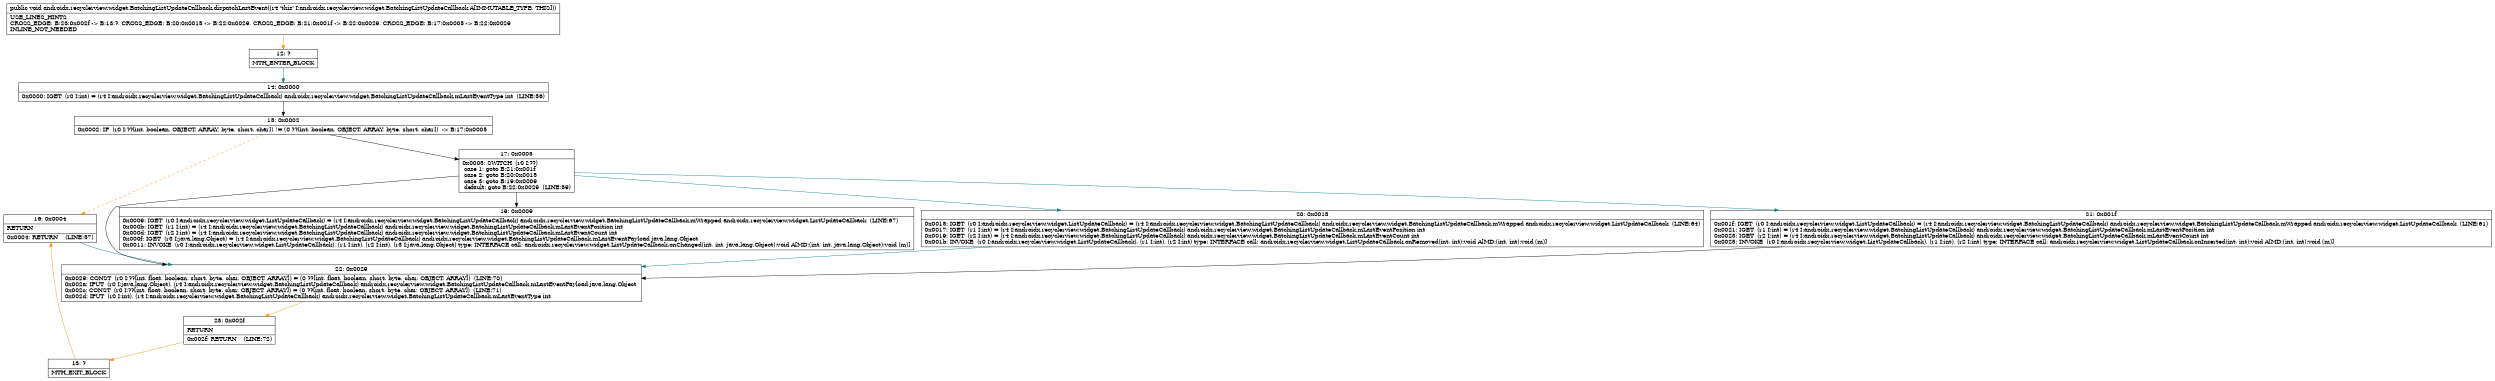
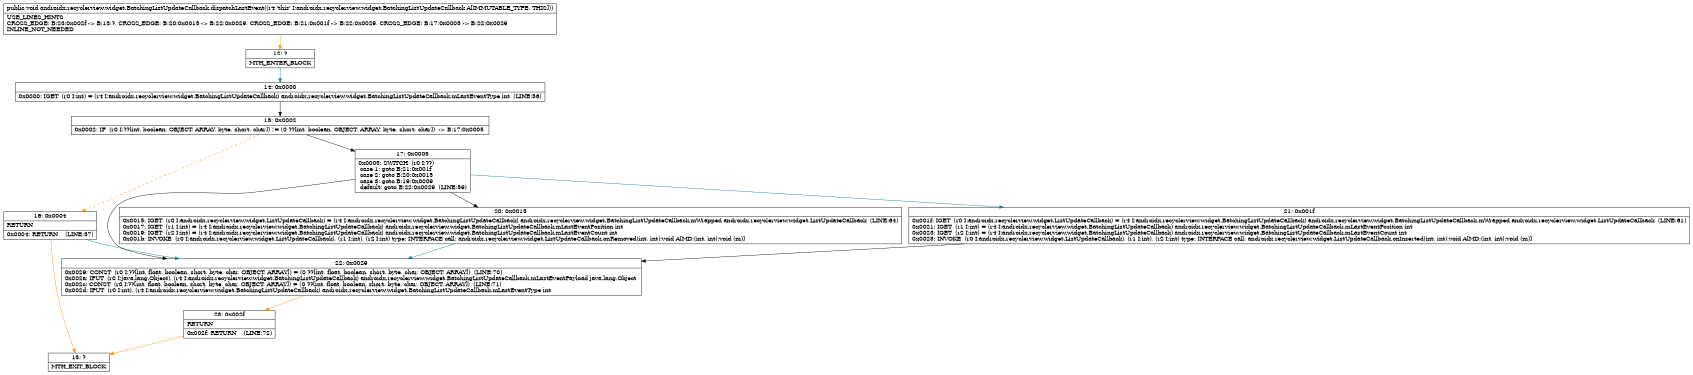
(816, 193) -> (463, 199)
(517, 229) -> none
(58, 304) -> (58, 295)
